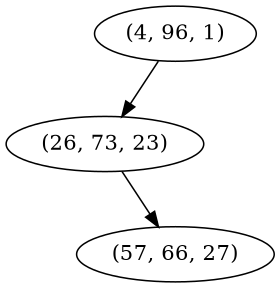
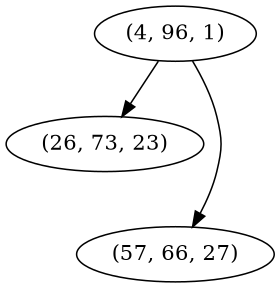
(136, 193) -> (221, 136)
